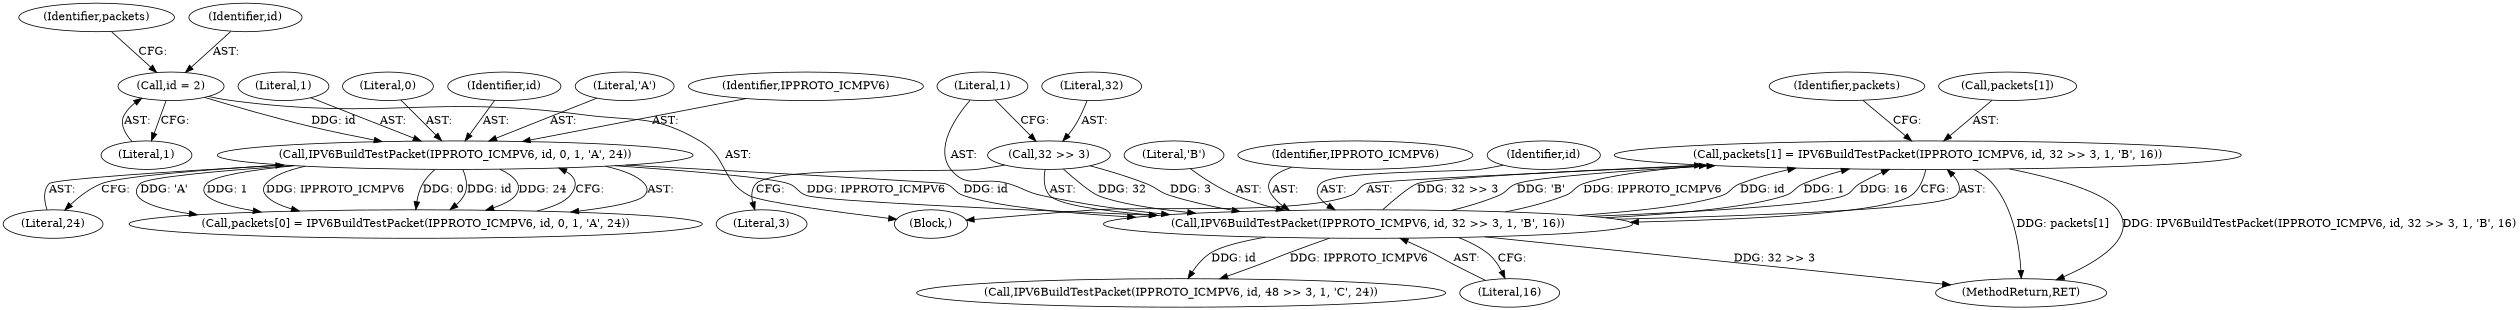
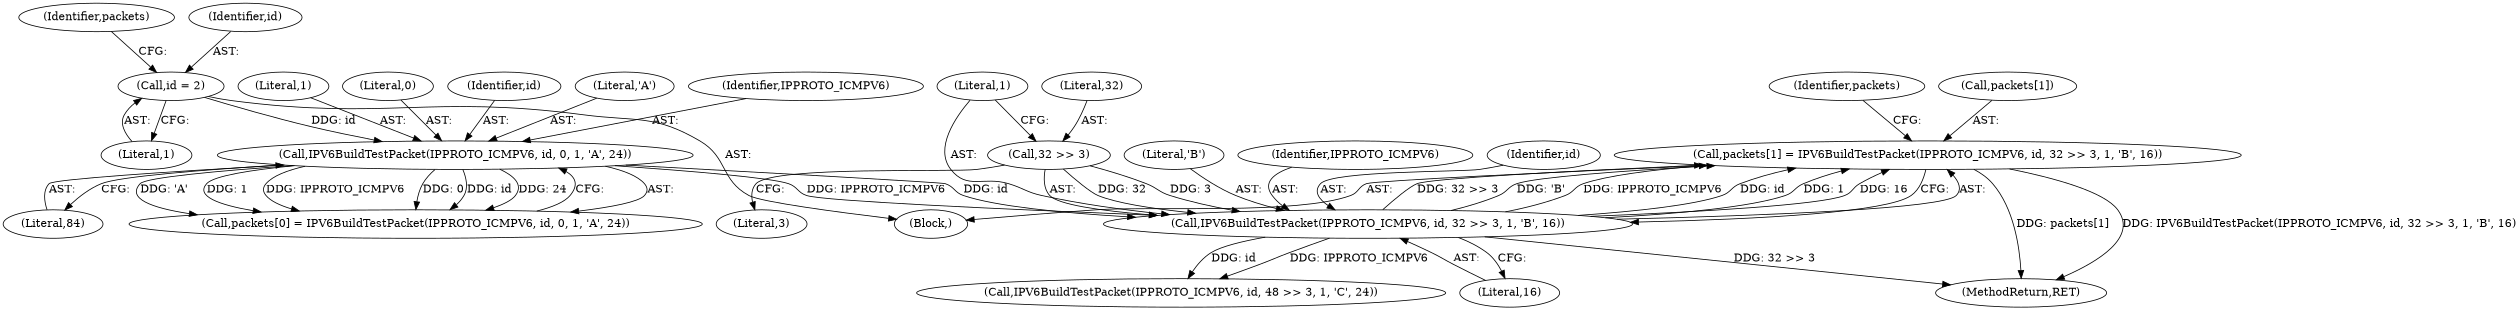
(53, 224) -> (53, 224)
